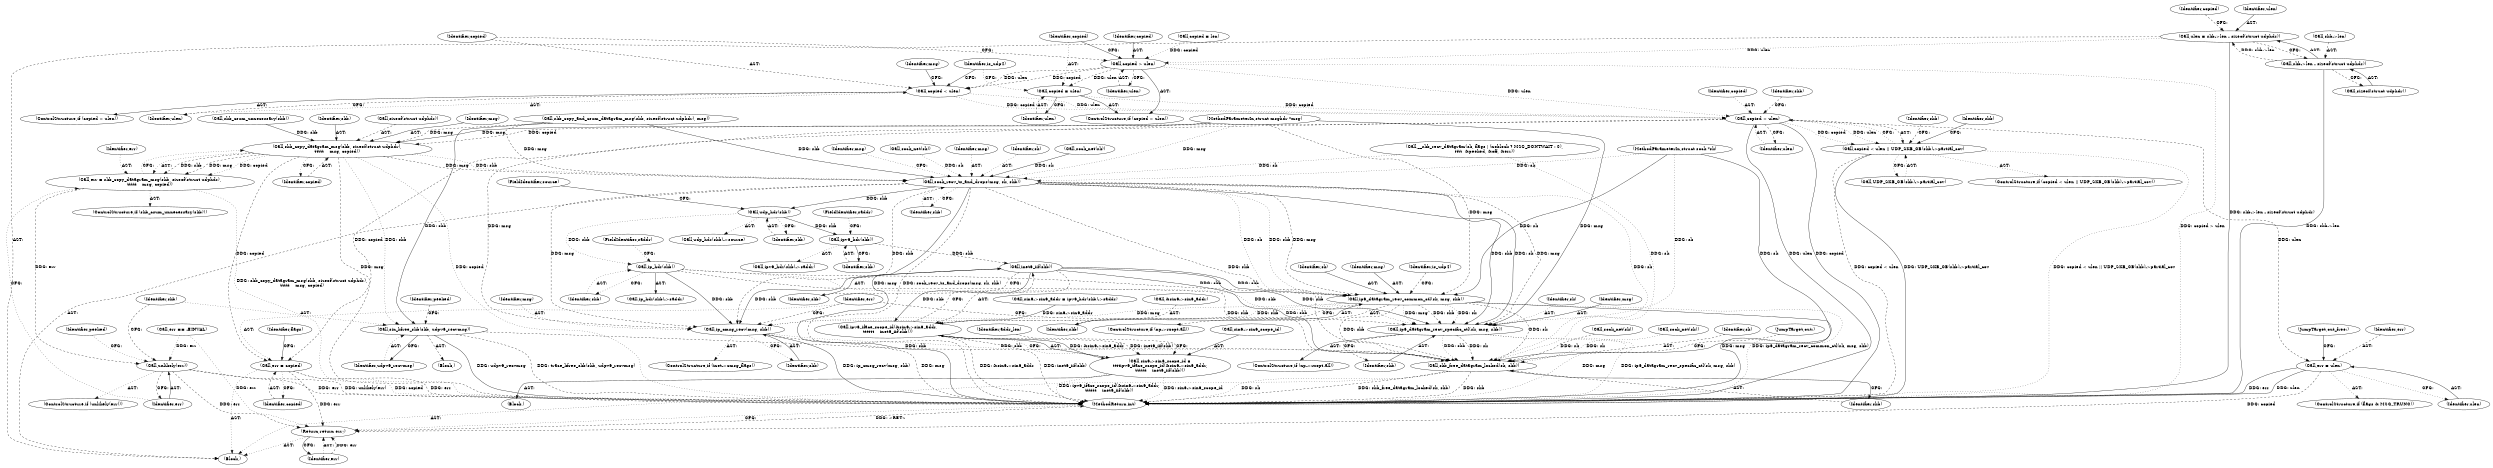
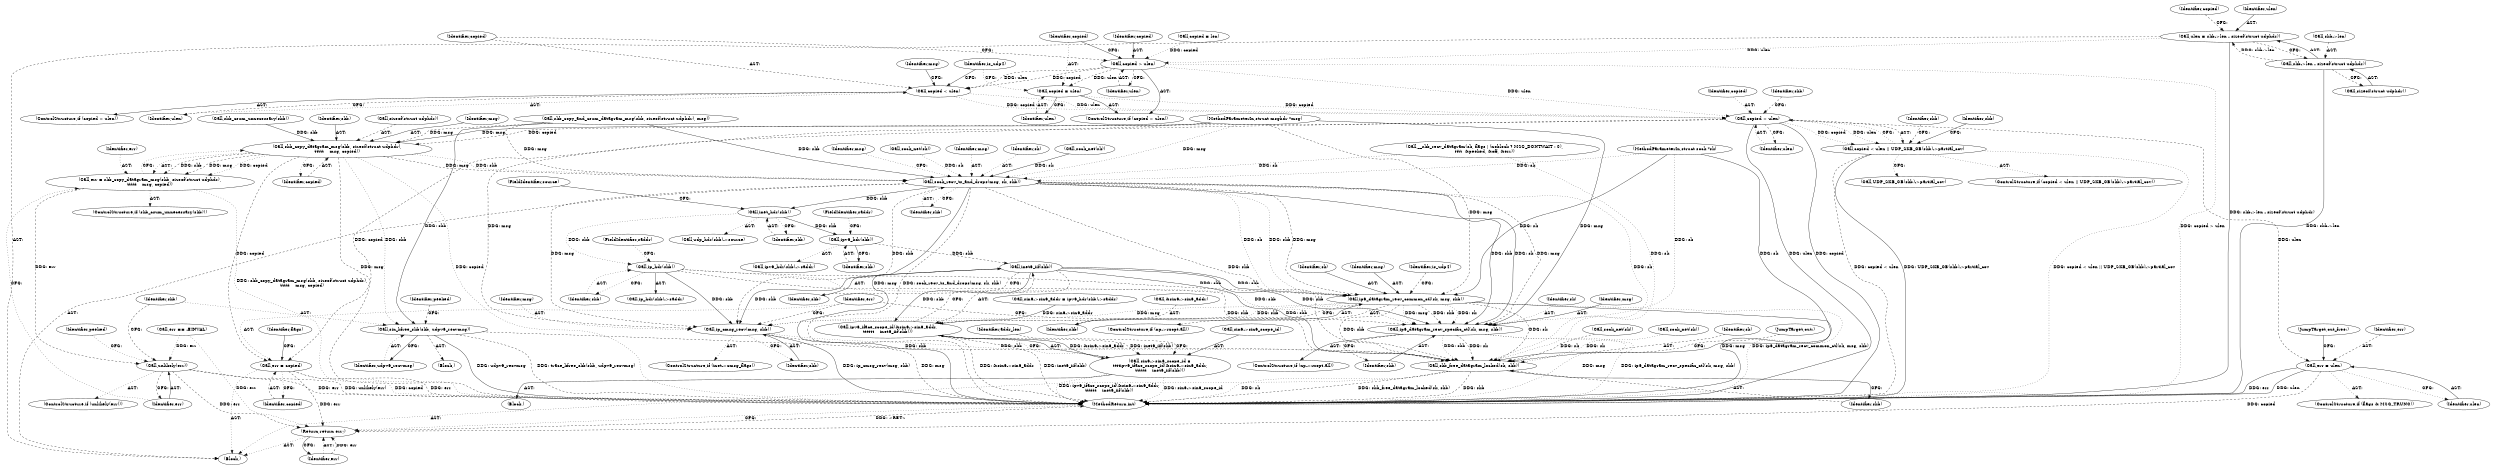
(1907, 167) -> none
(769, 212) -> (769, 212)
